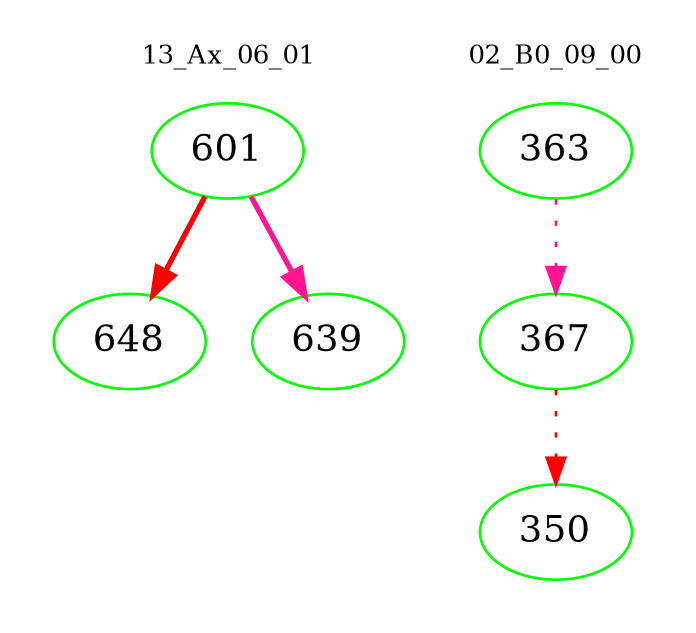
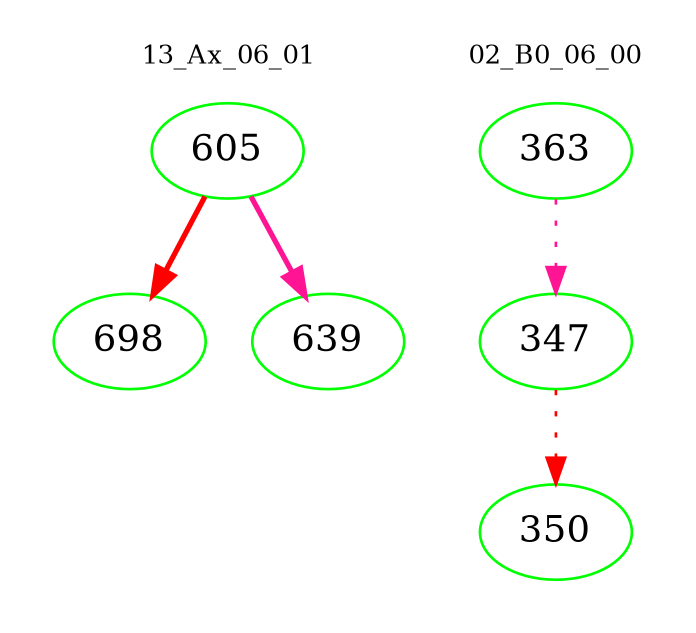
(556, 57) -> (556, 57)
(228, 151) -> (228, 151)
(130, 341) -> (130, 341)
(556, 341) -> (556, 341)
